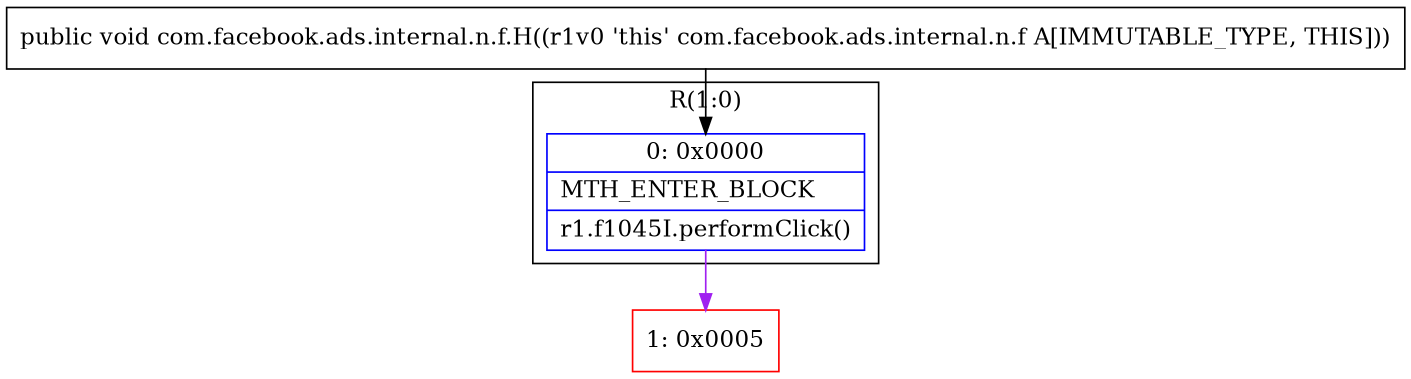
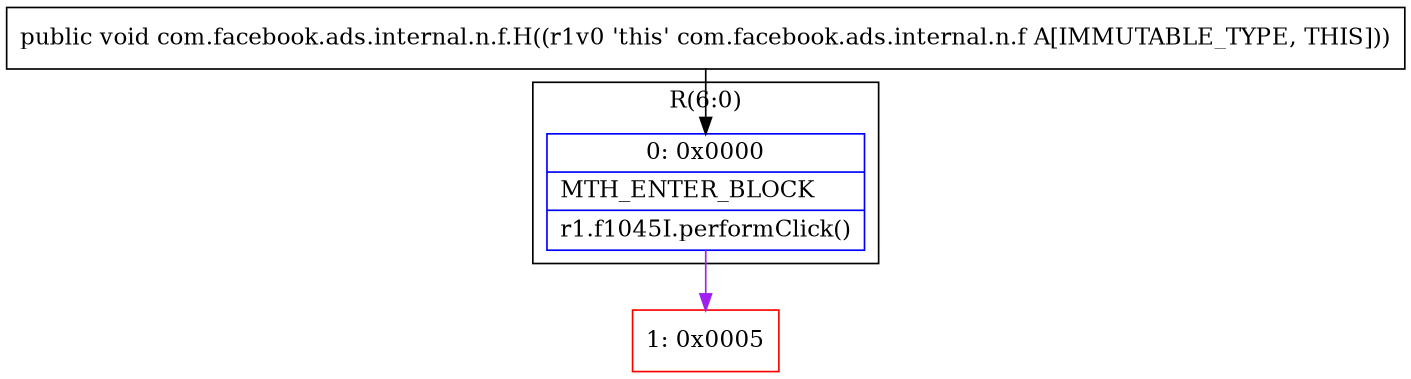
(706, 101) -> (706, 101)
